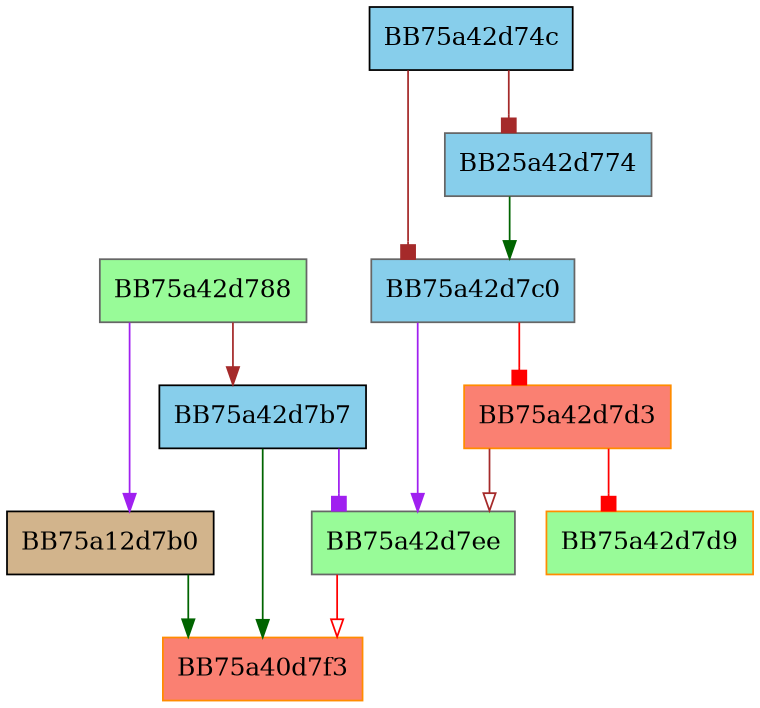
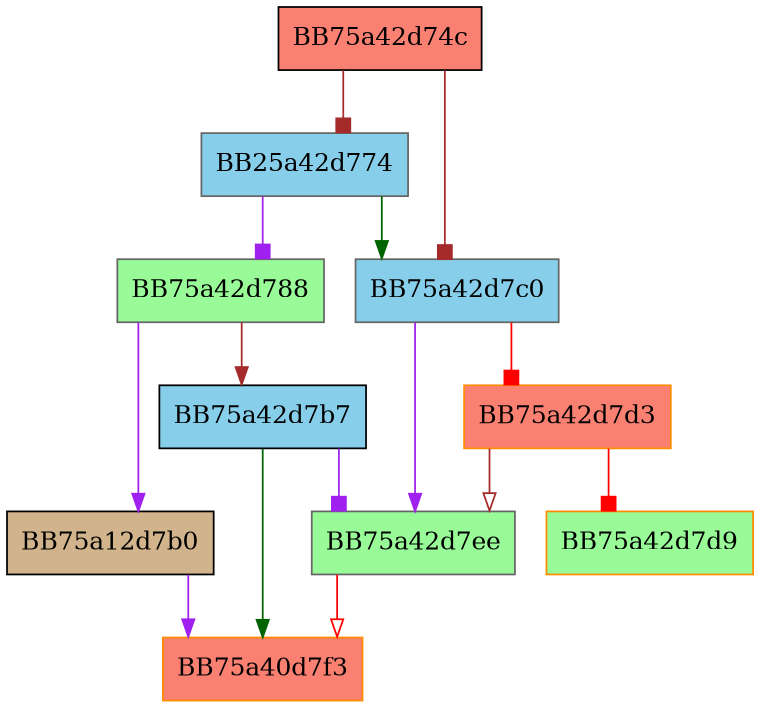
(471, 39) -> (380, 39)
none -> (263, 219)
(188, 597) -> (188, 597)
